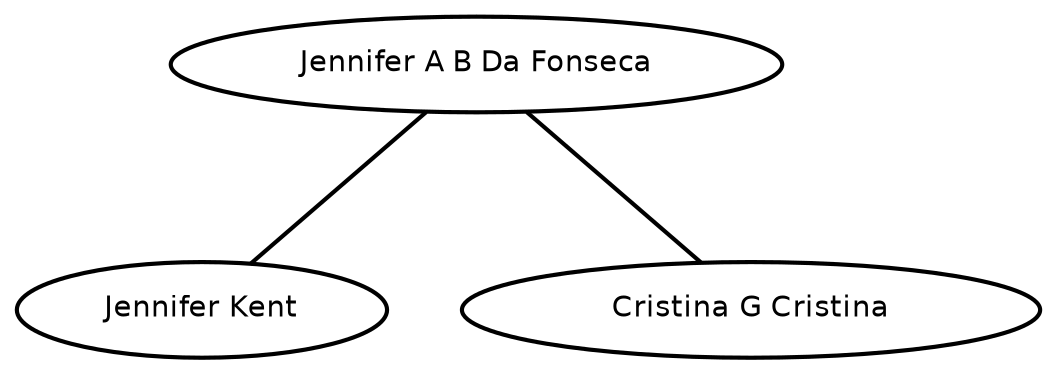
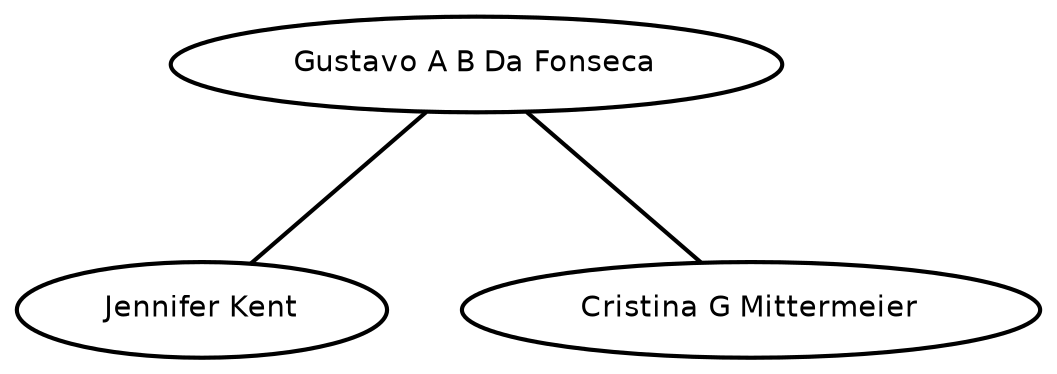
(476, 64) -> (476, 64)
(751, 310) -> (751, 310)
